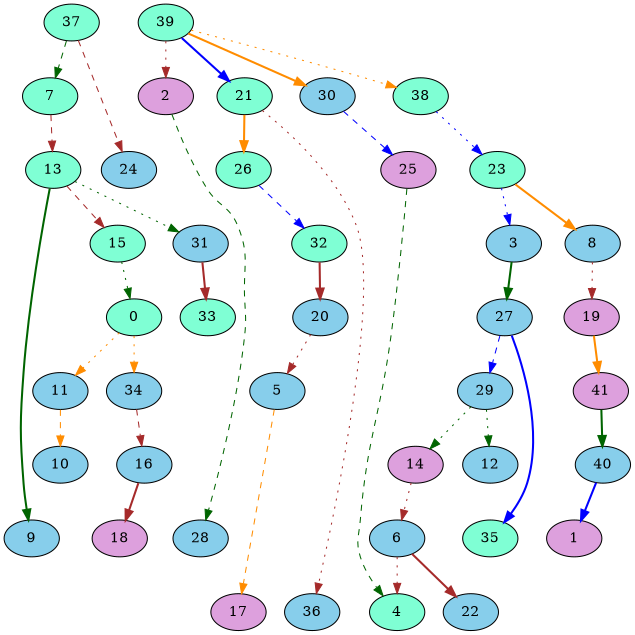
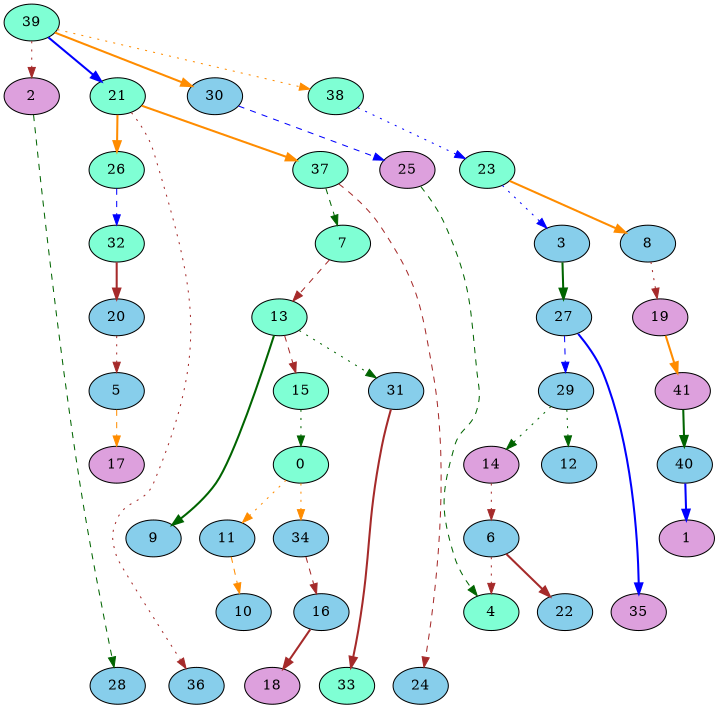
none -> (214, 131)
(490, 538) -> (639, 612)
